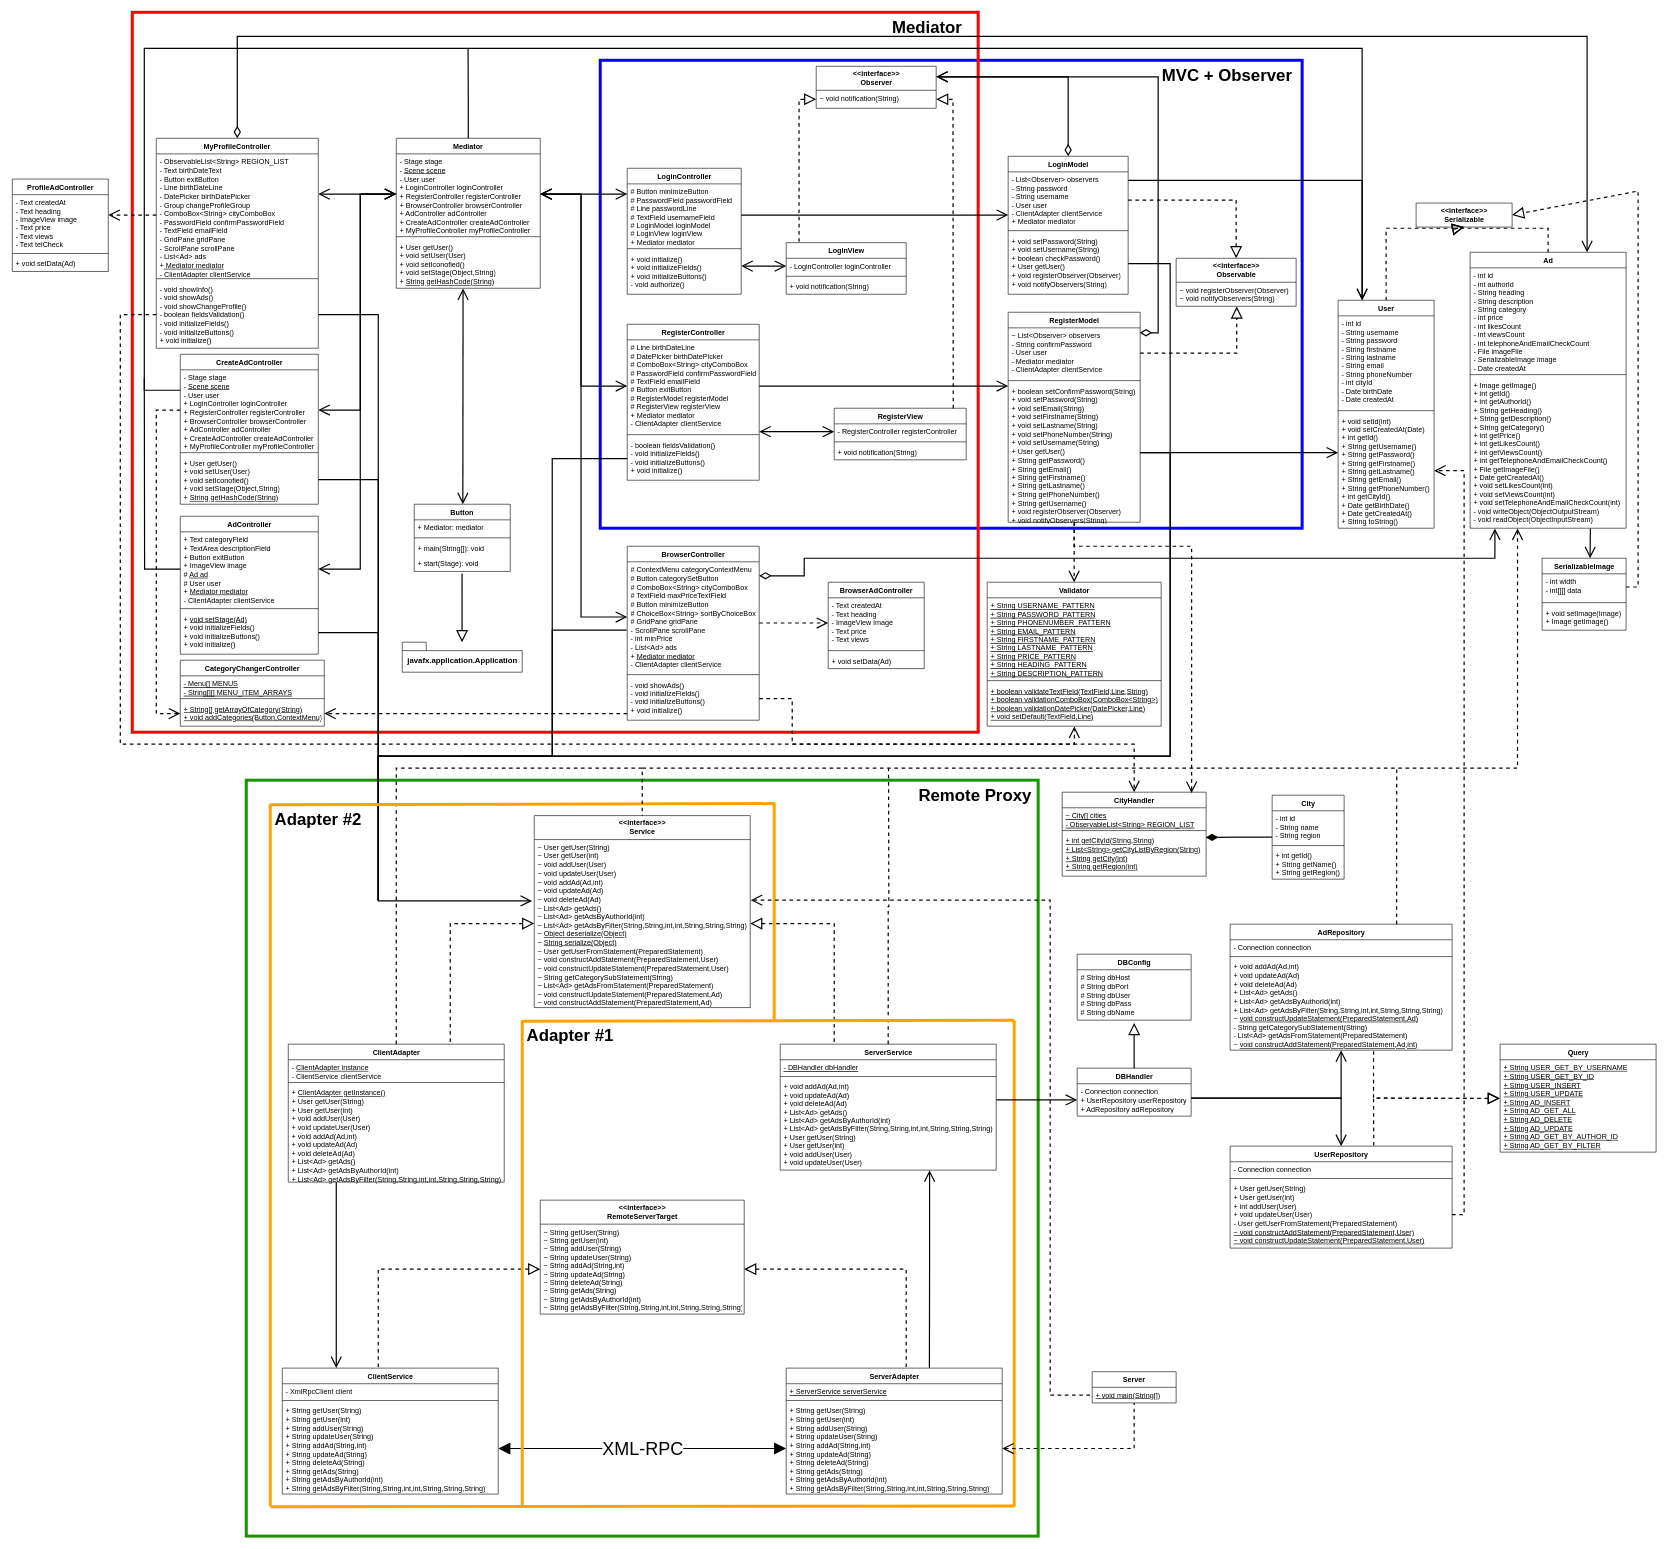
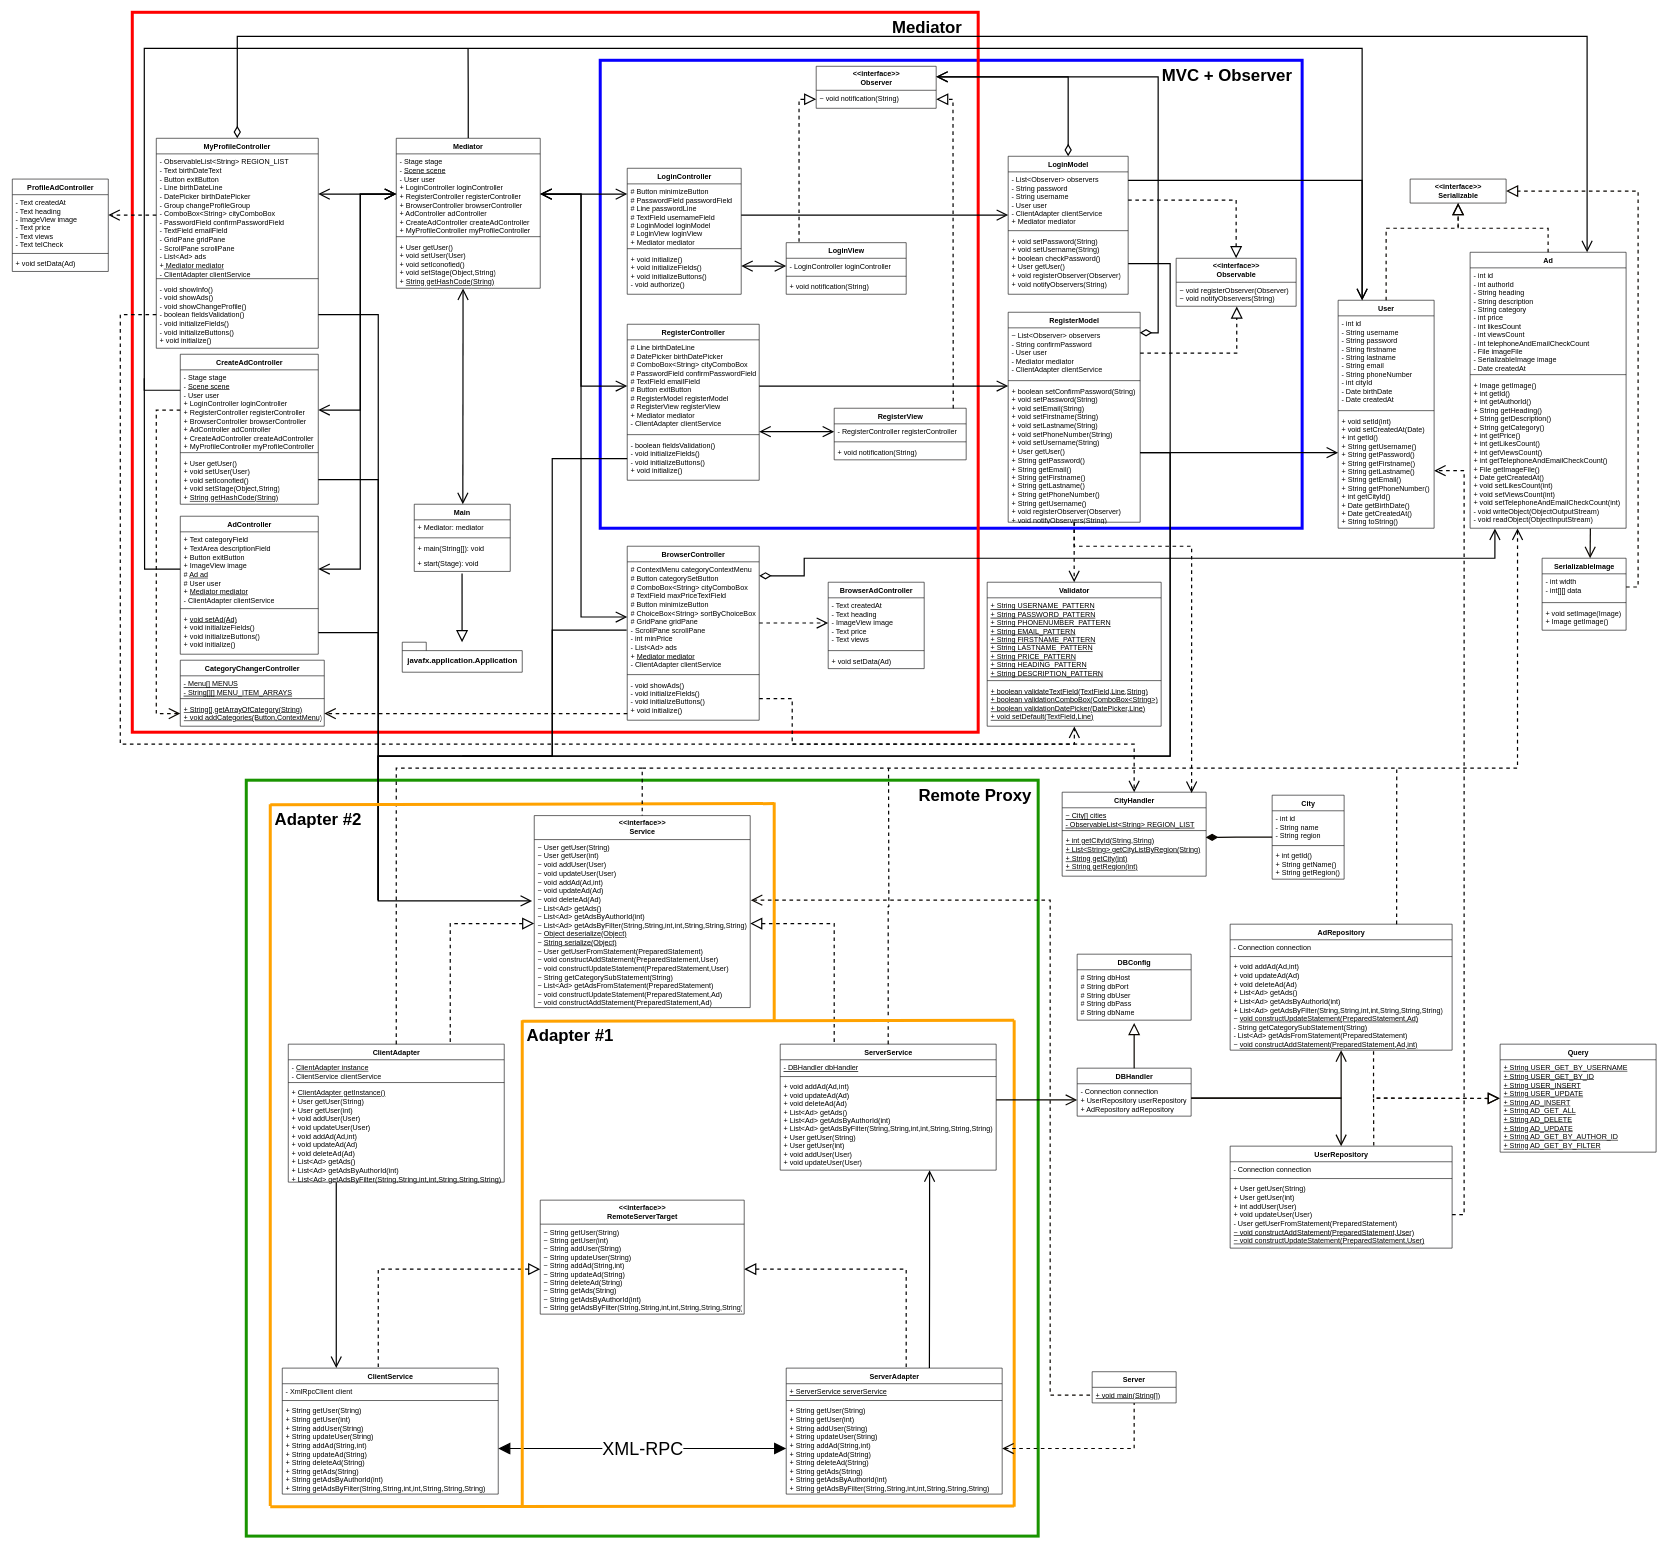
(1464, 215) -> (1458, 191)
(462, 512) -> (462, 512)
(229, 633) -> (229, 633)
